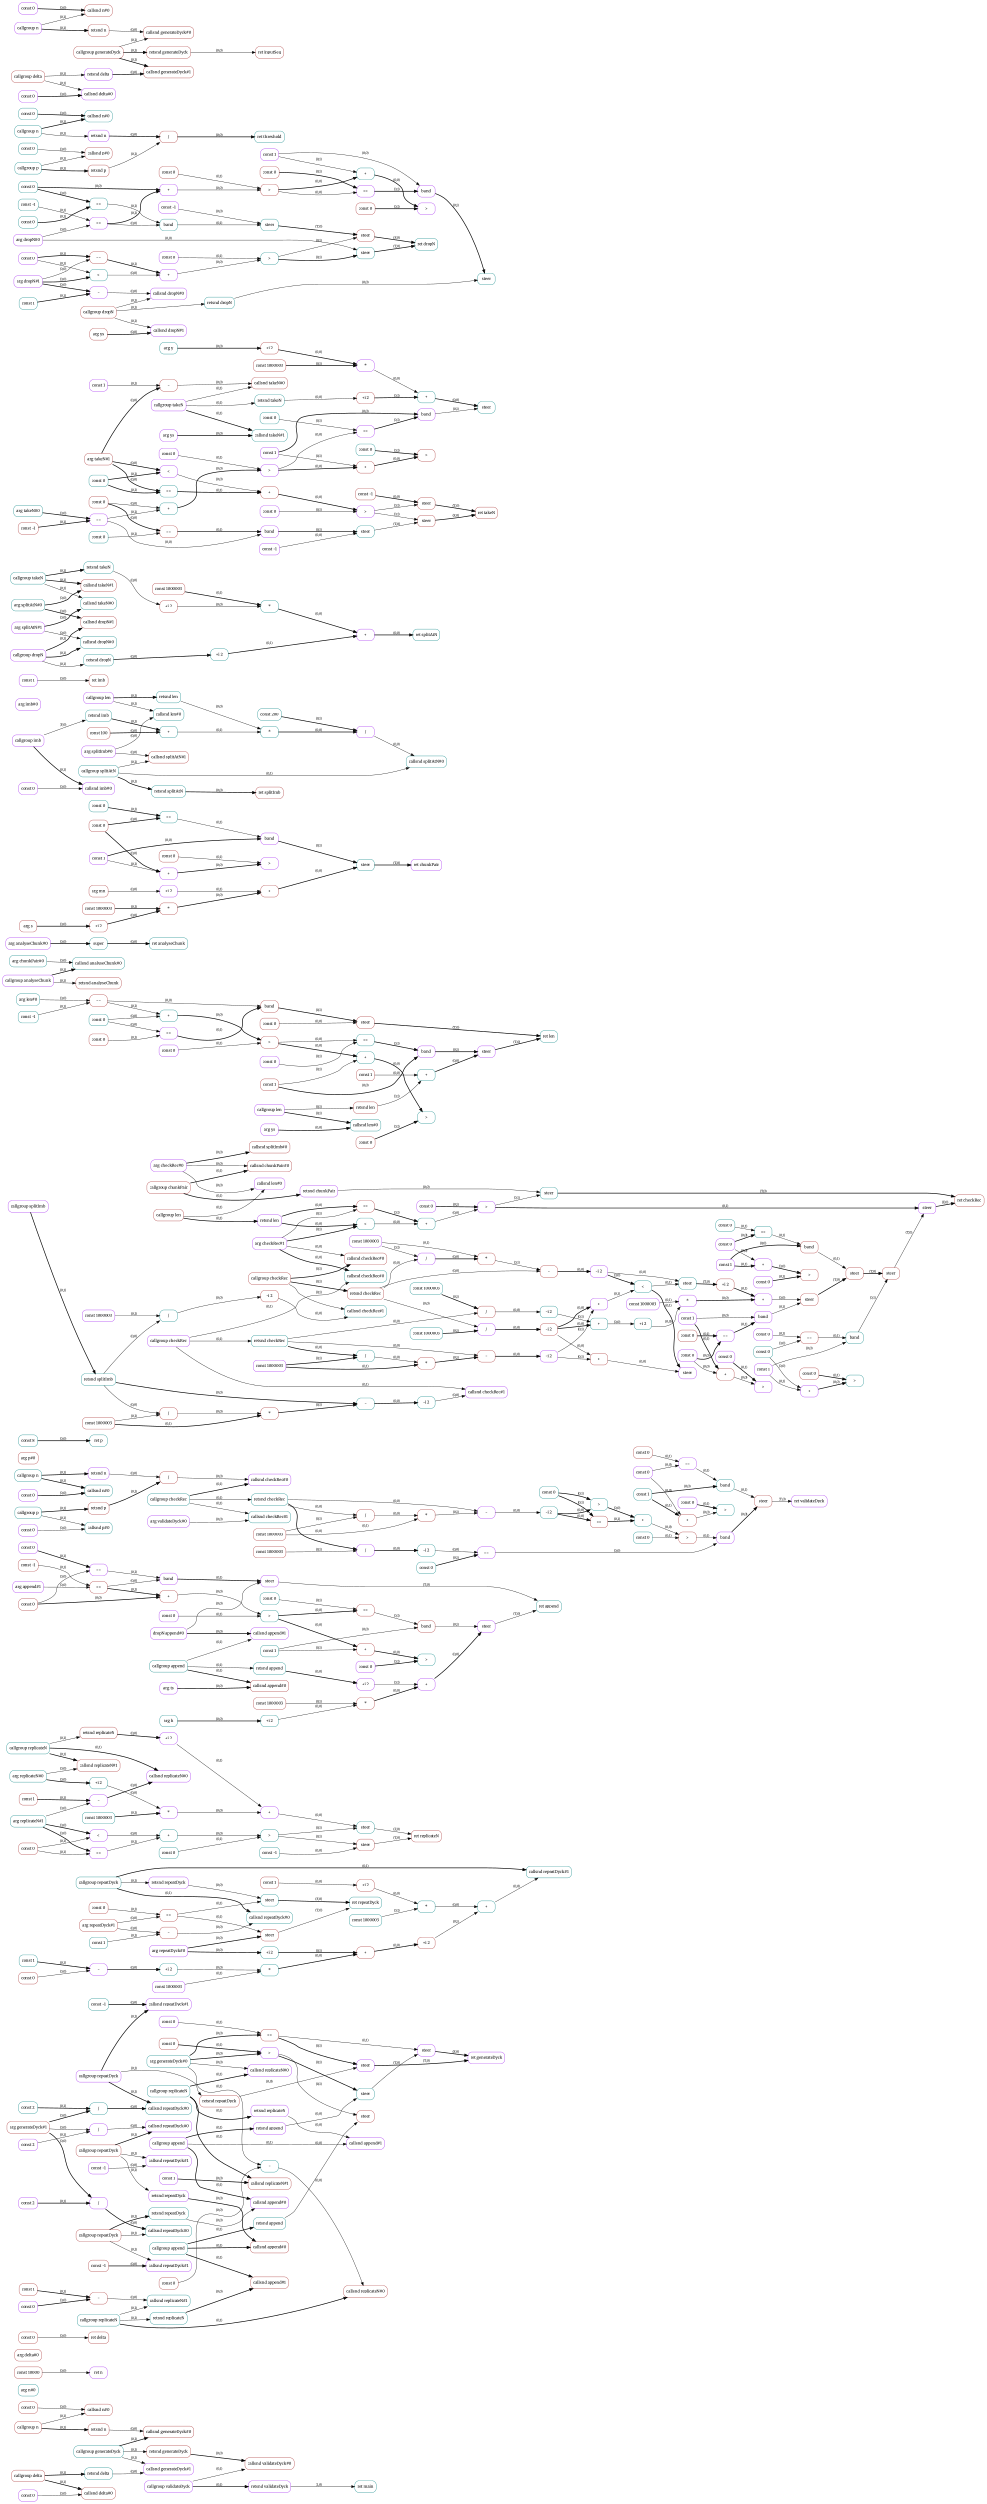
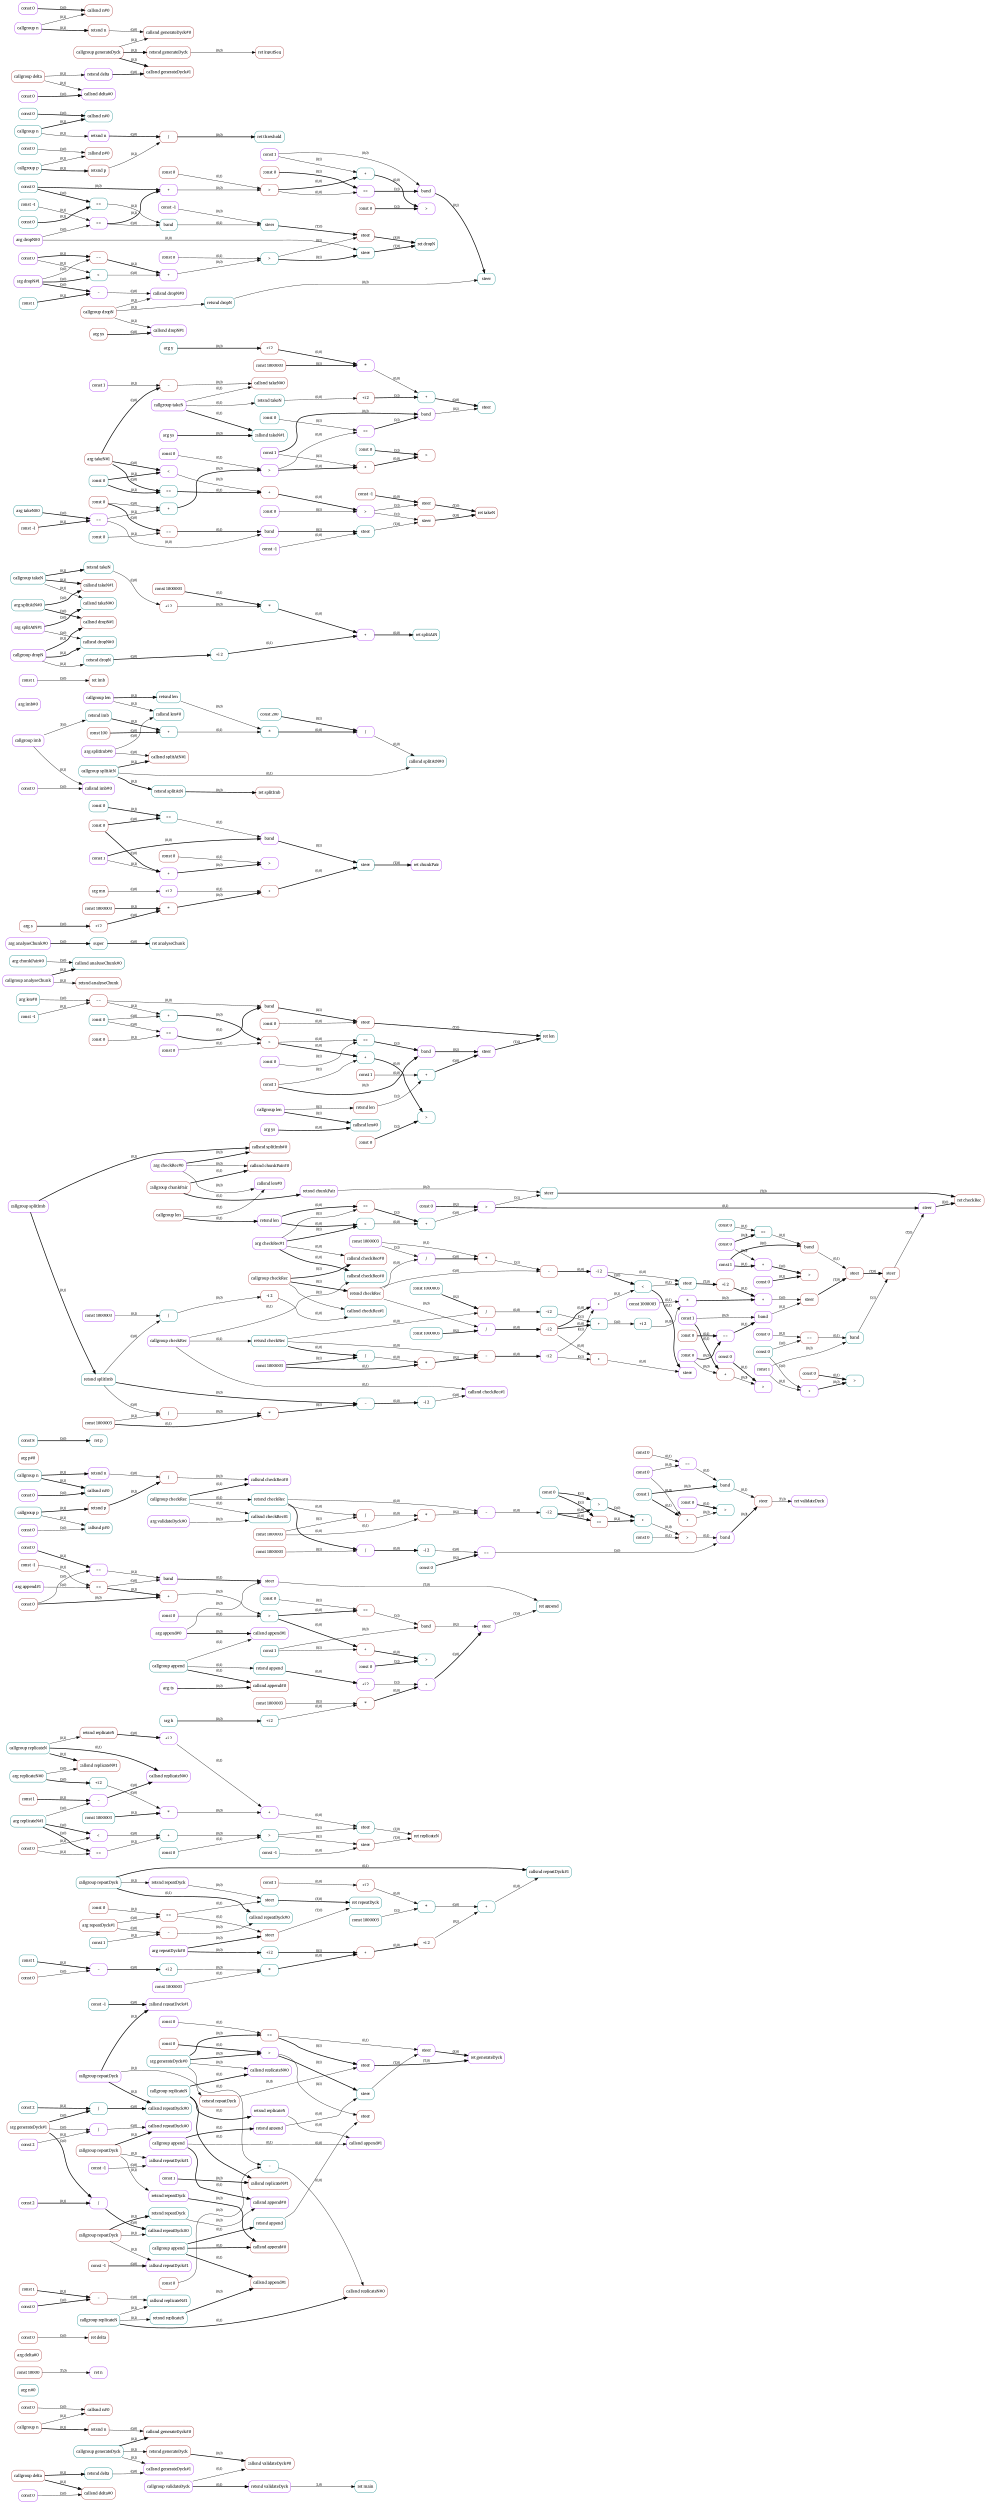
(132, 765) -> (132, 765)
(55, 767) -> (55, 767)
none -> (138, 1158)
(169, 1634) -> (169, 1634)
(63, 2371) -> (63, 2371)
